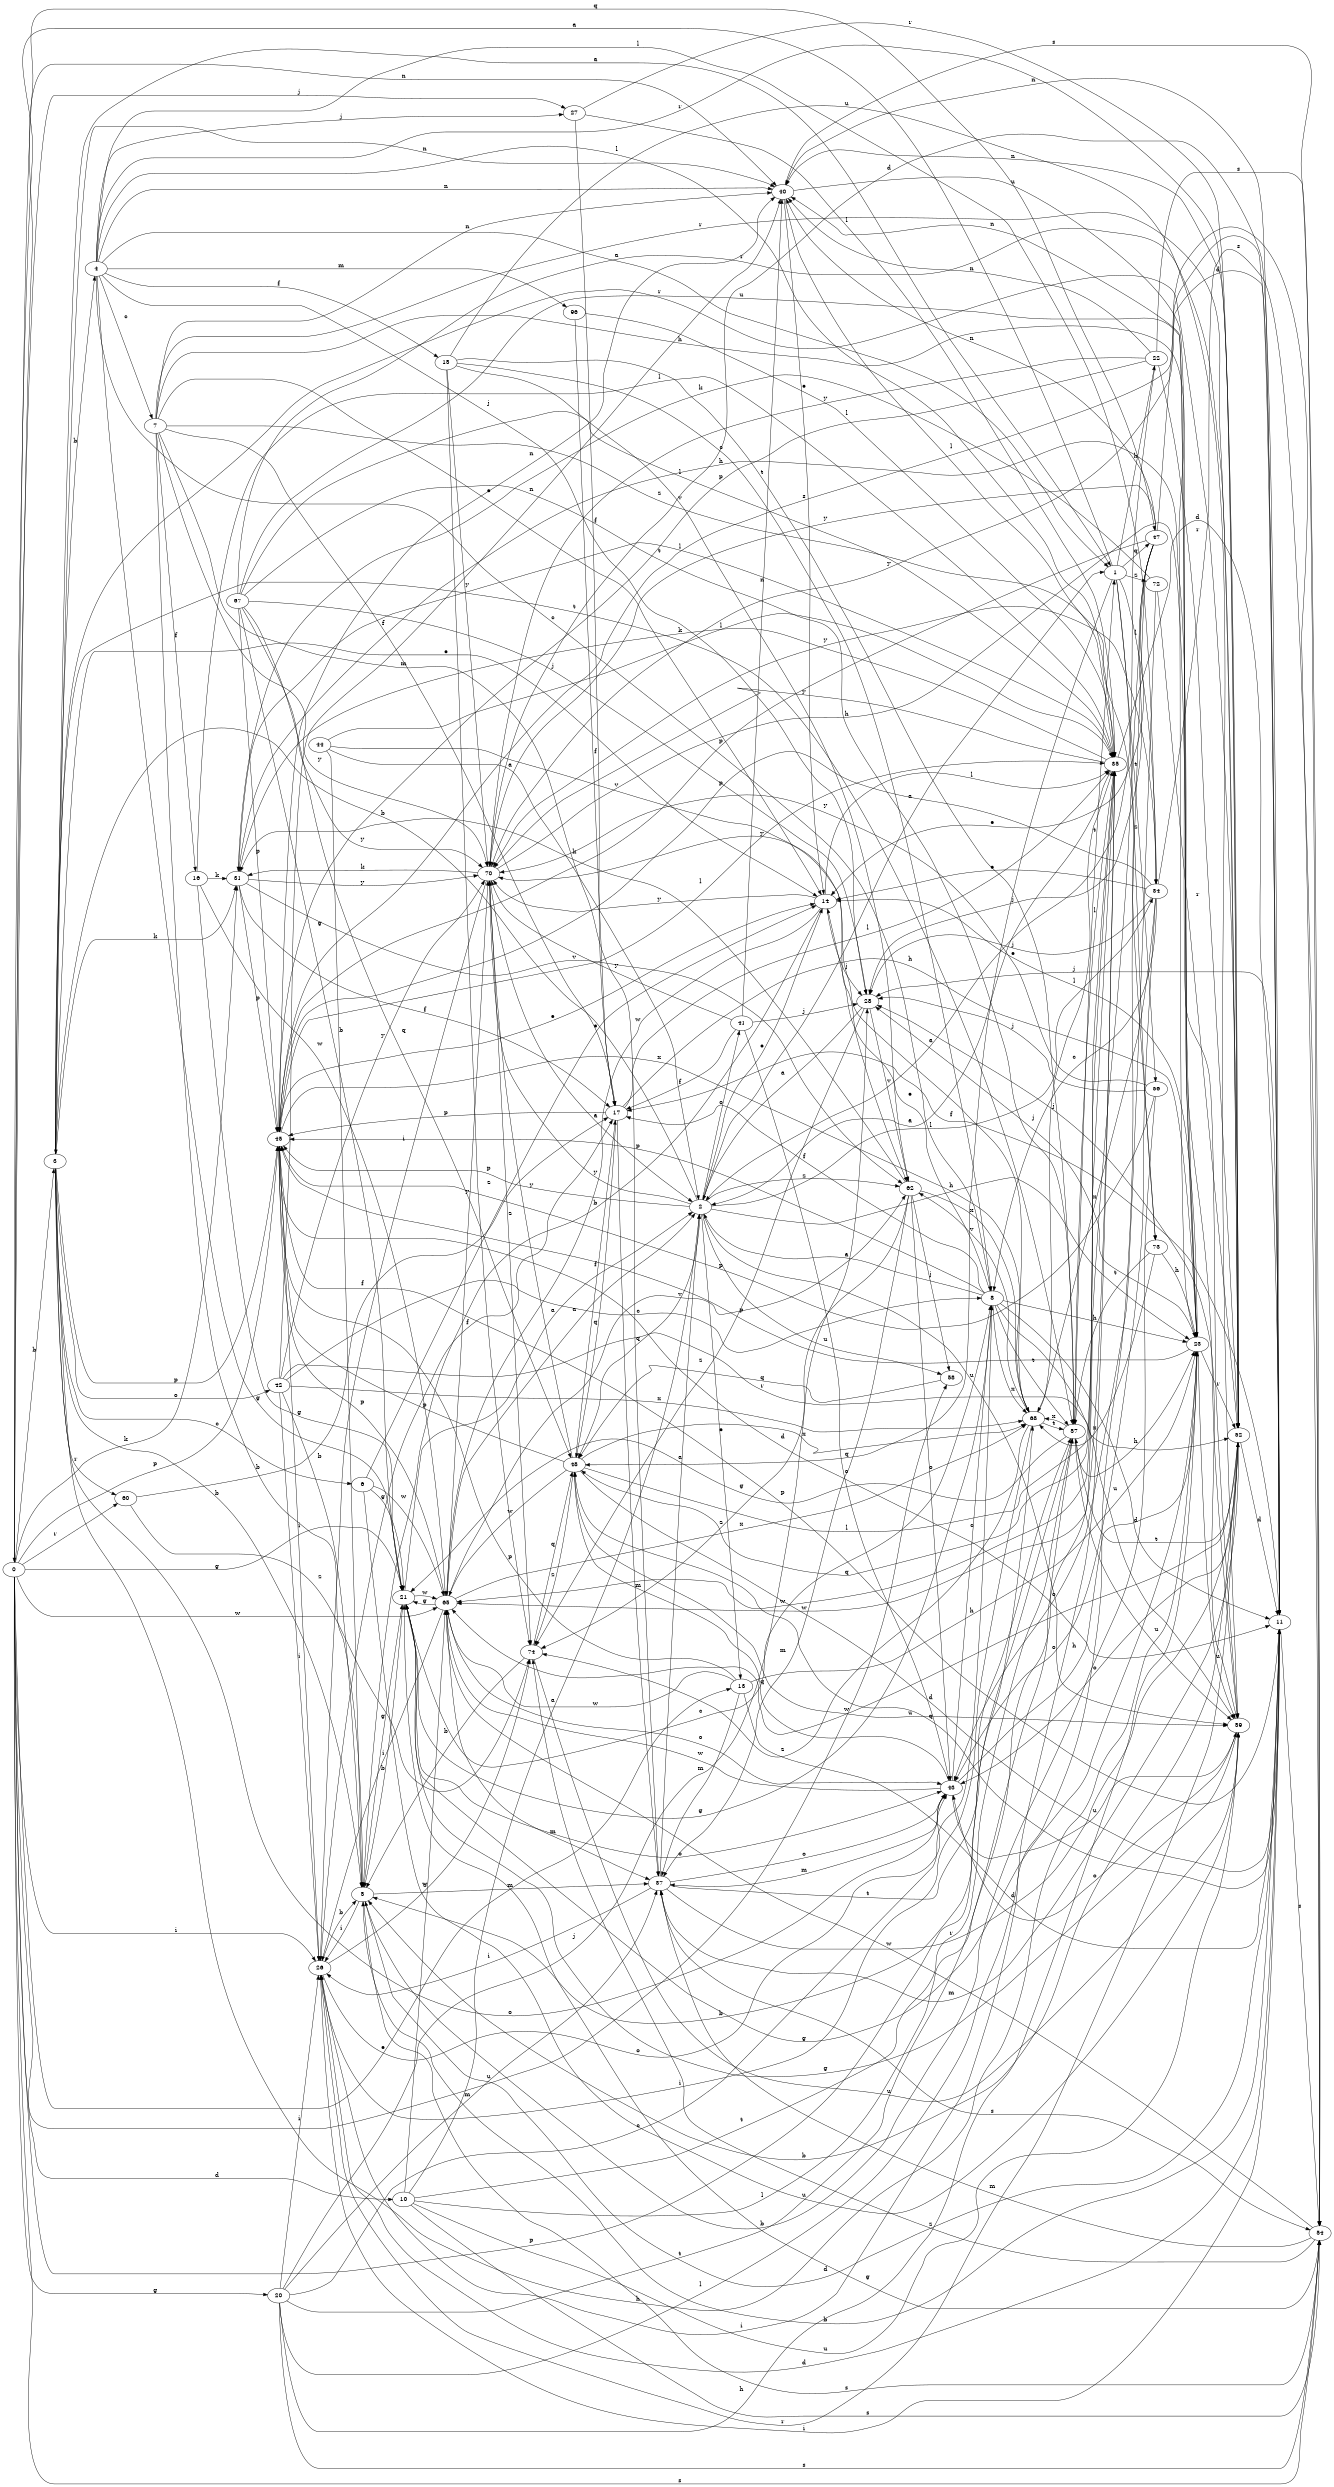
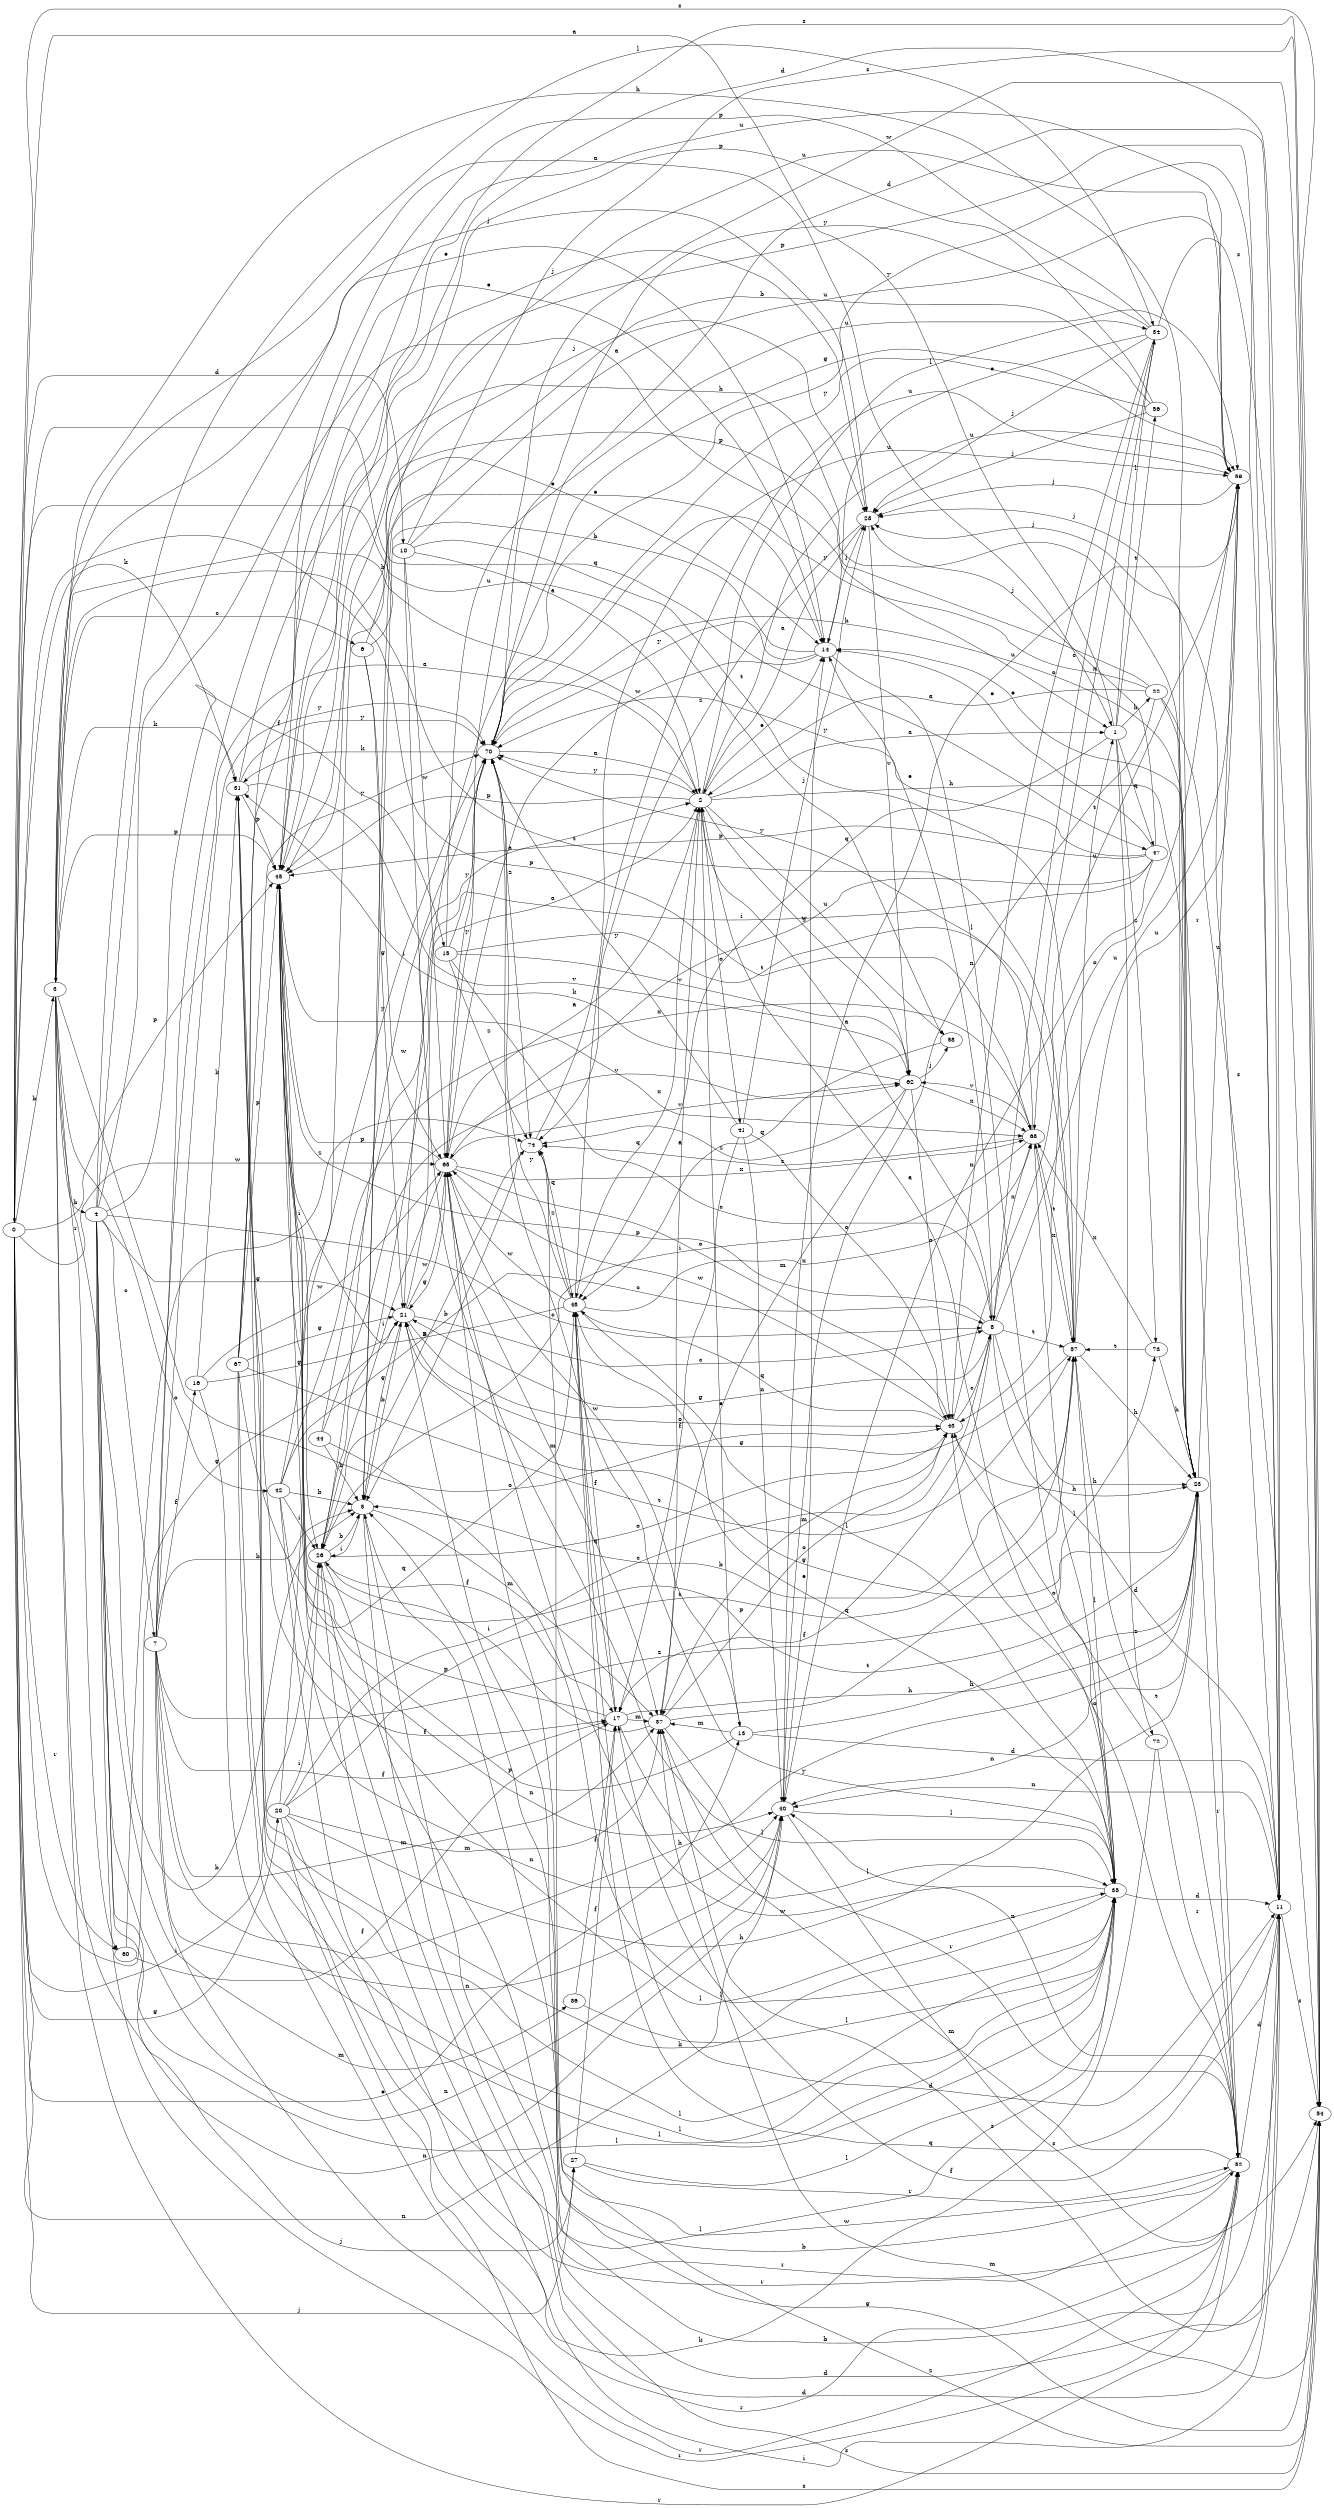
(574, 312) -> (574, 2001)
(1274, 785) -> none
none -> (202, 920)
